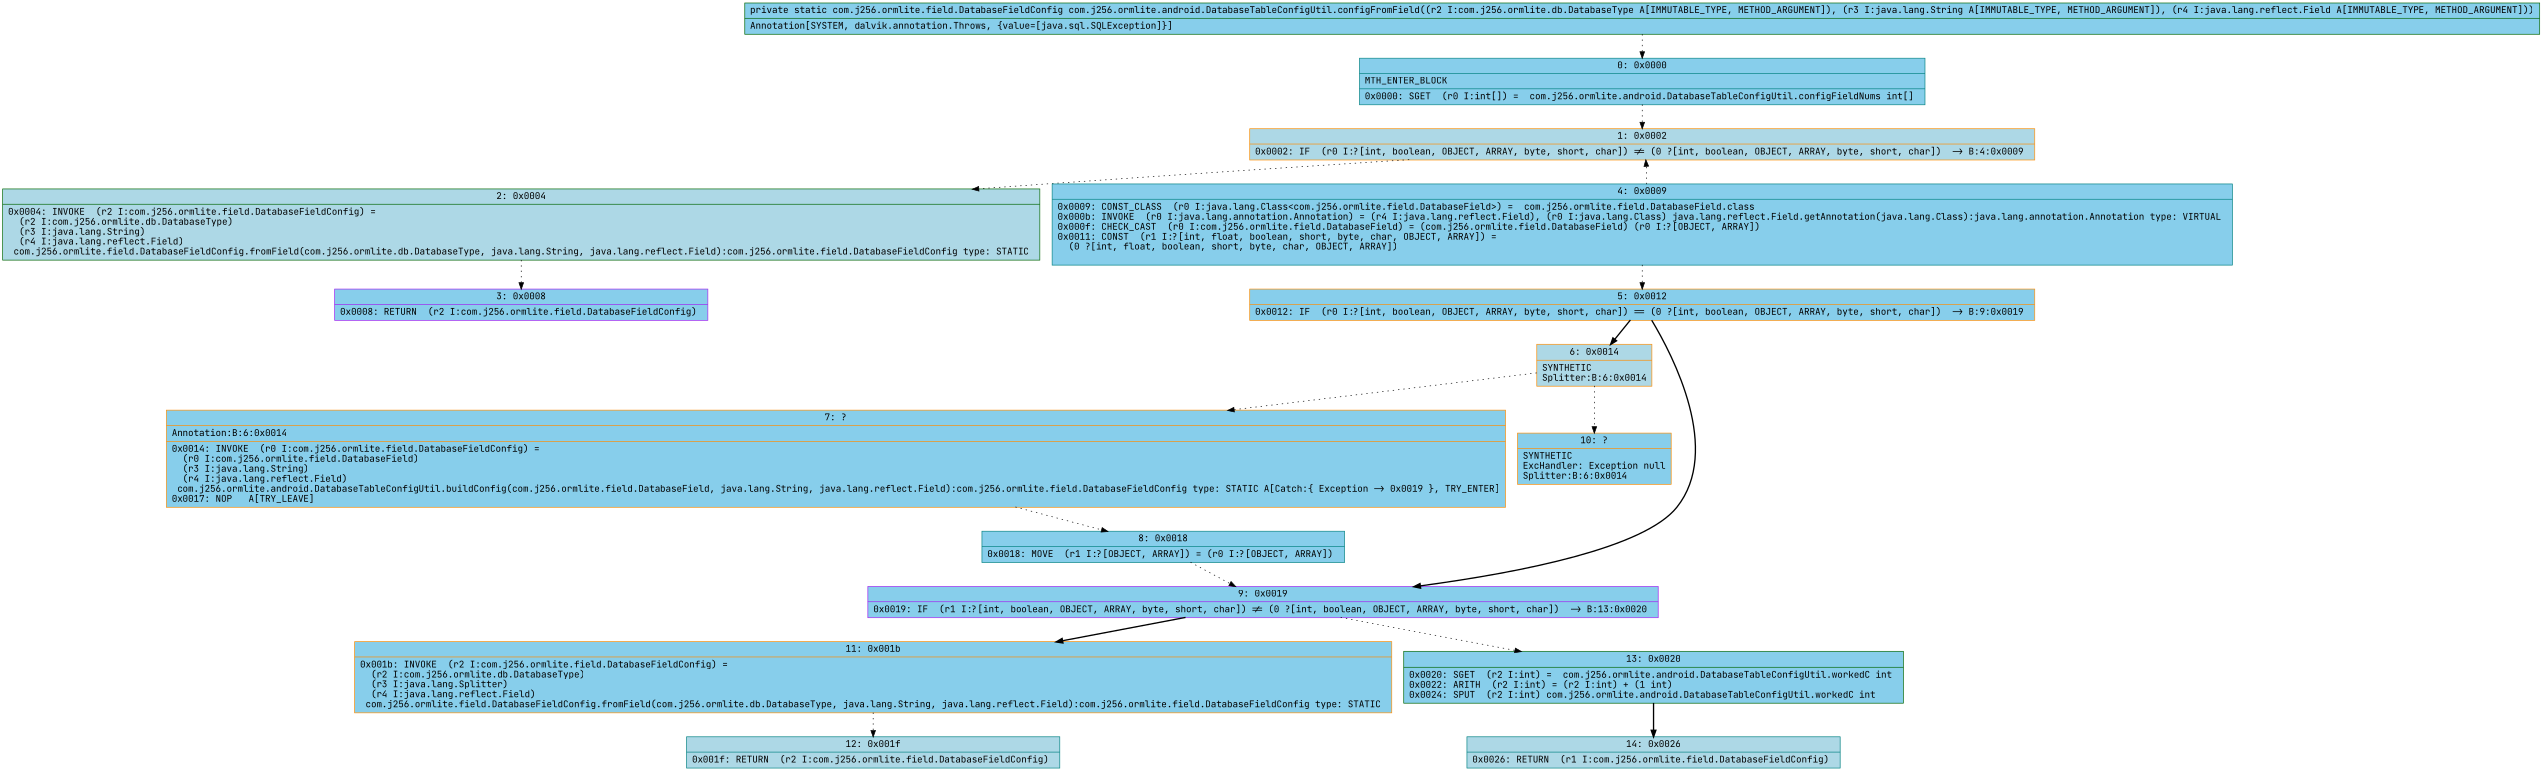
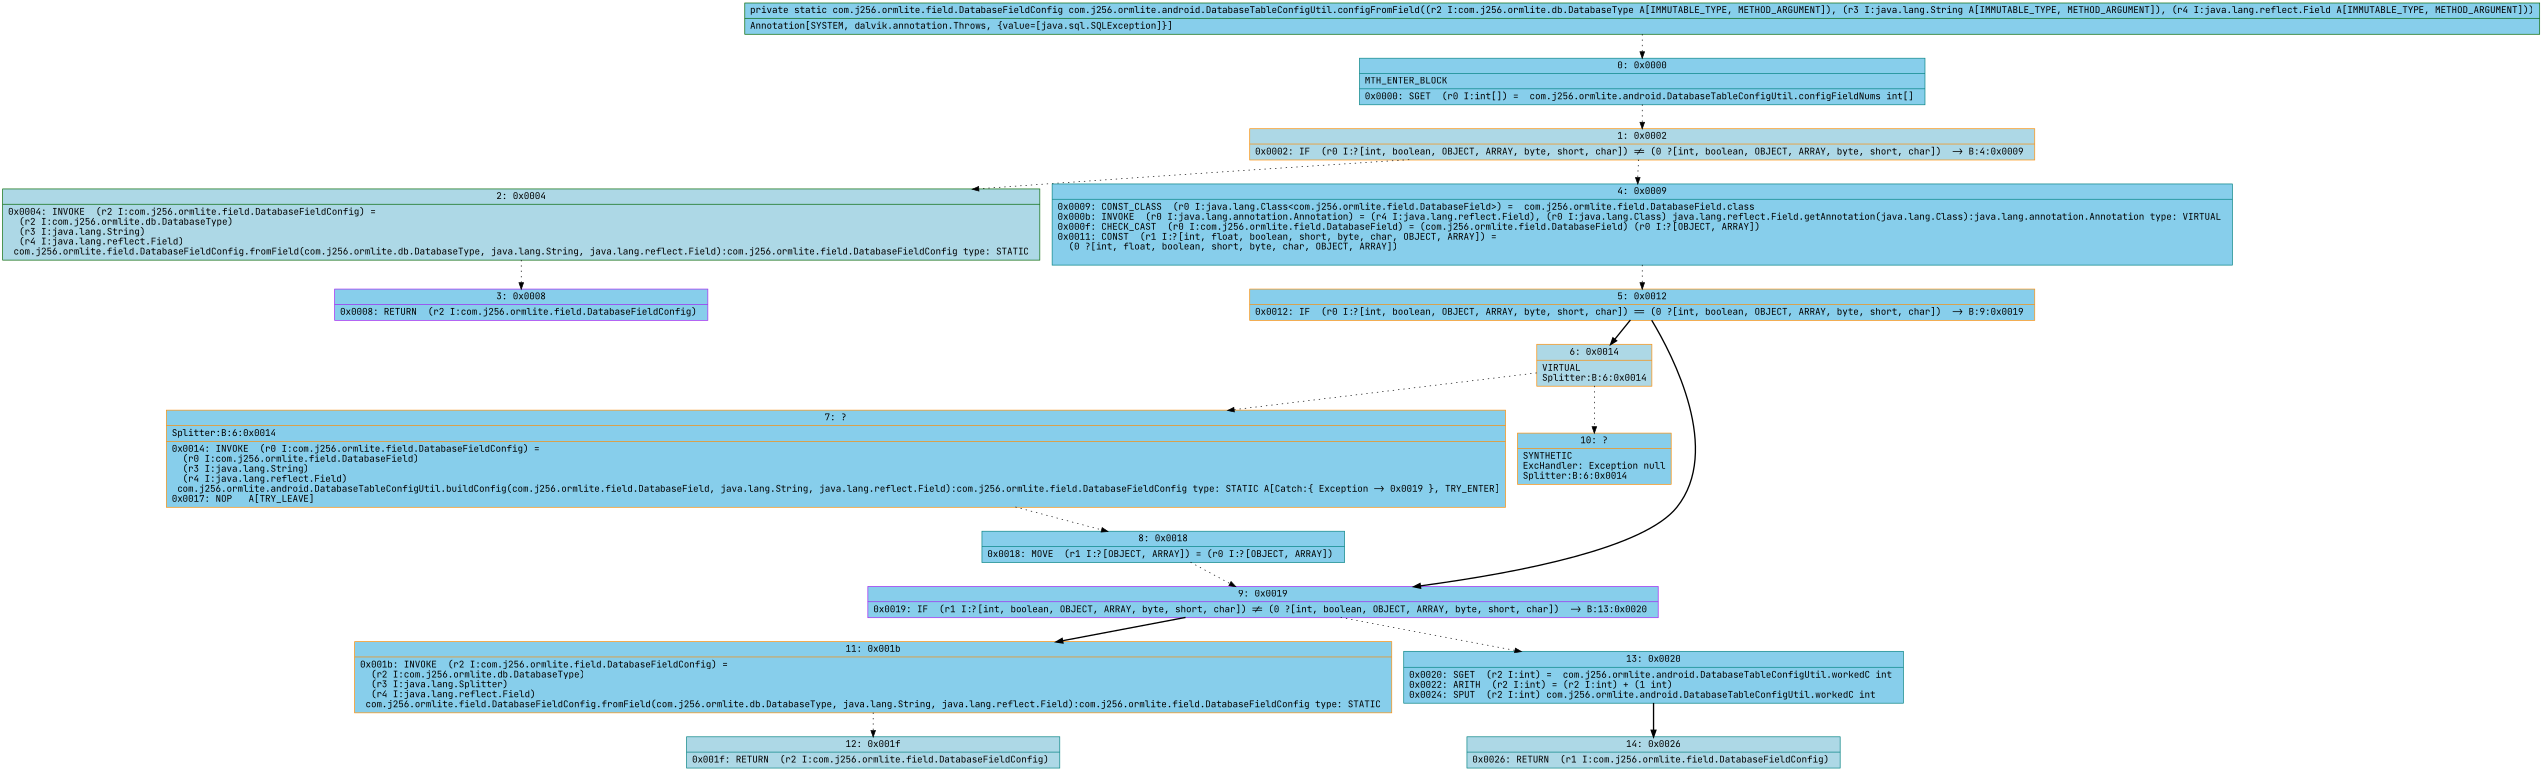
(1647, 175) -> (1638, 169)
(1567, 368) -> (1561, 368)
(230, 433) -> (224, 433)
(1654, 677) -> (1654, 677)
